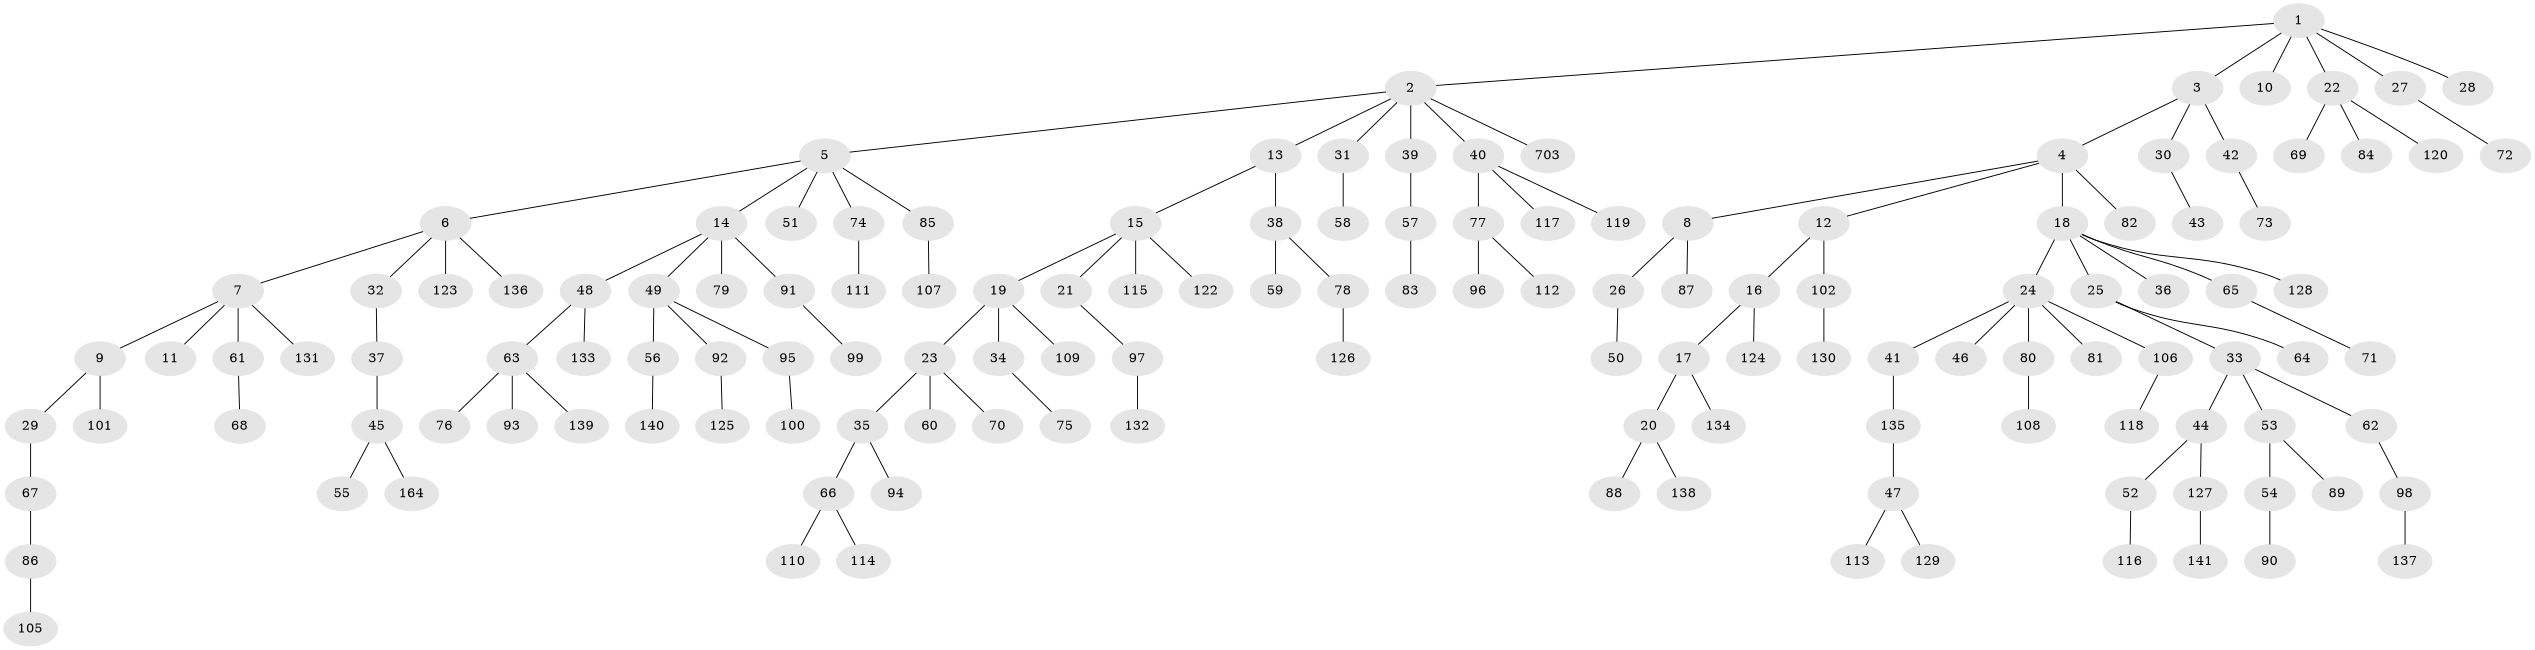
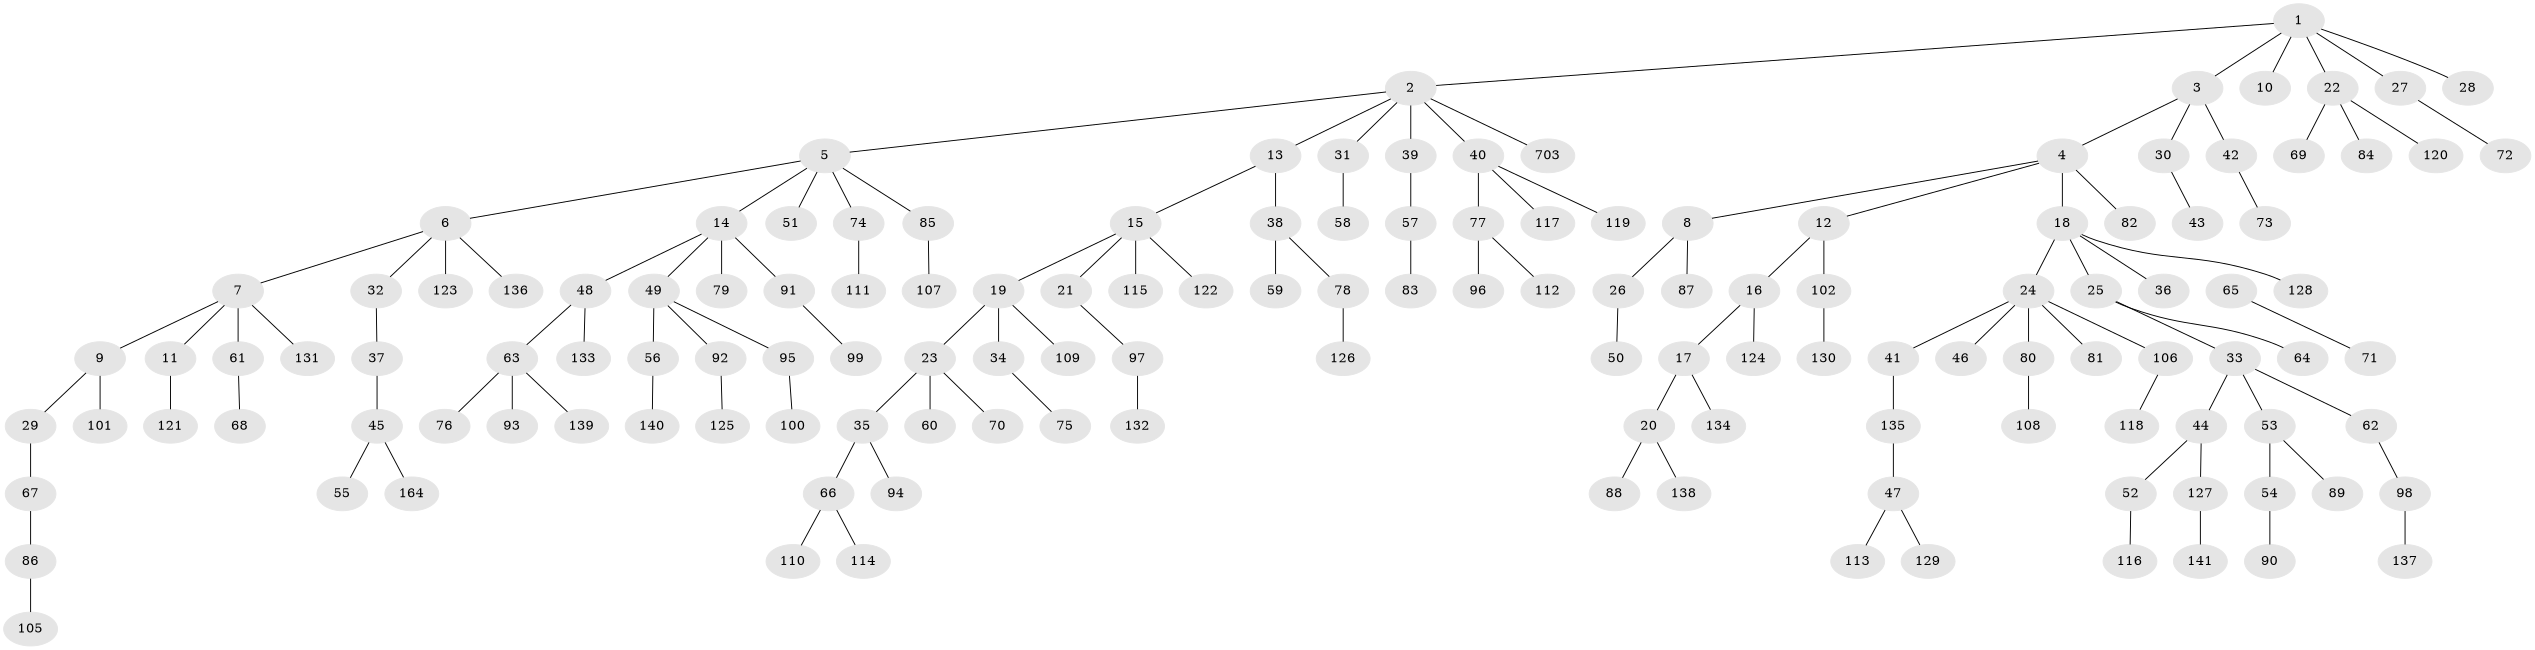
(2160, 261) -> none
none -> (171, 426)
